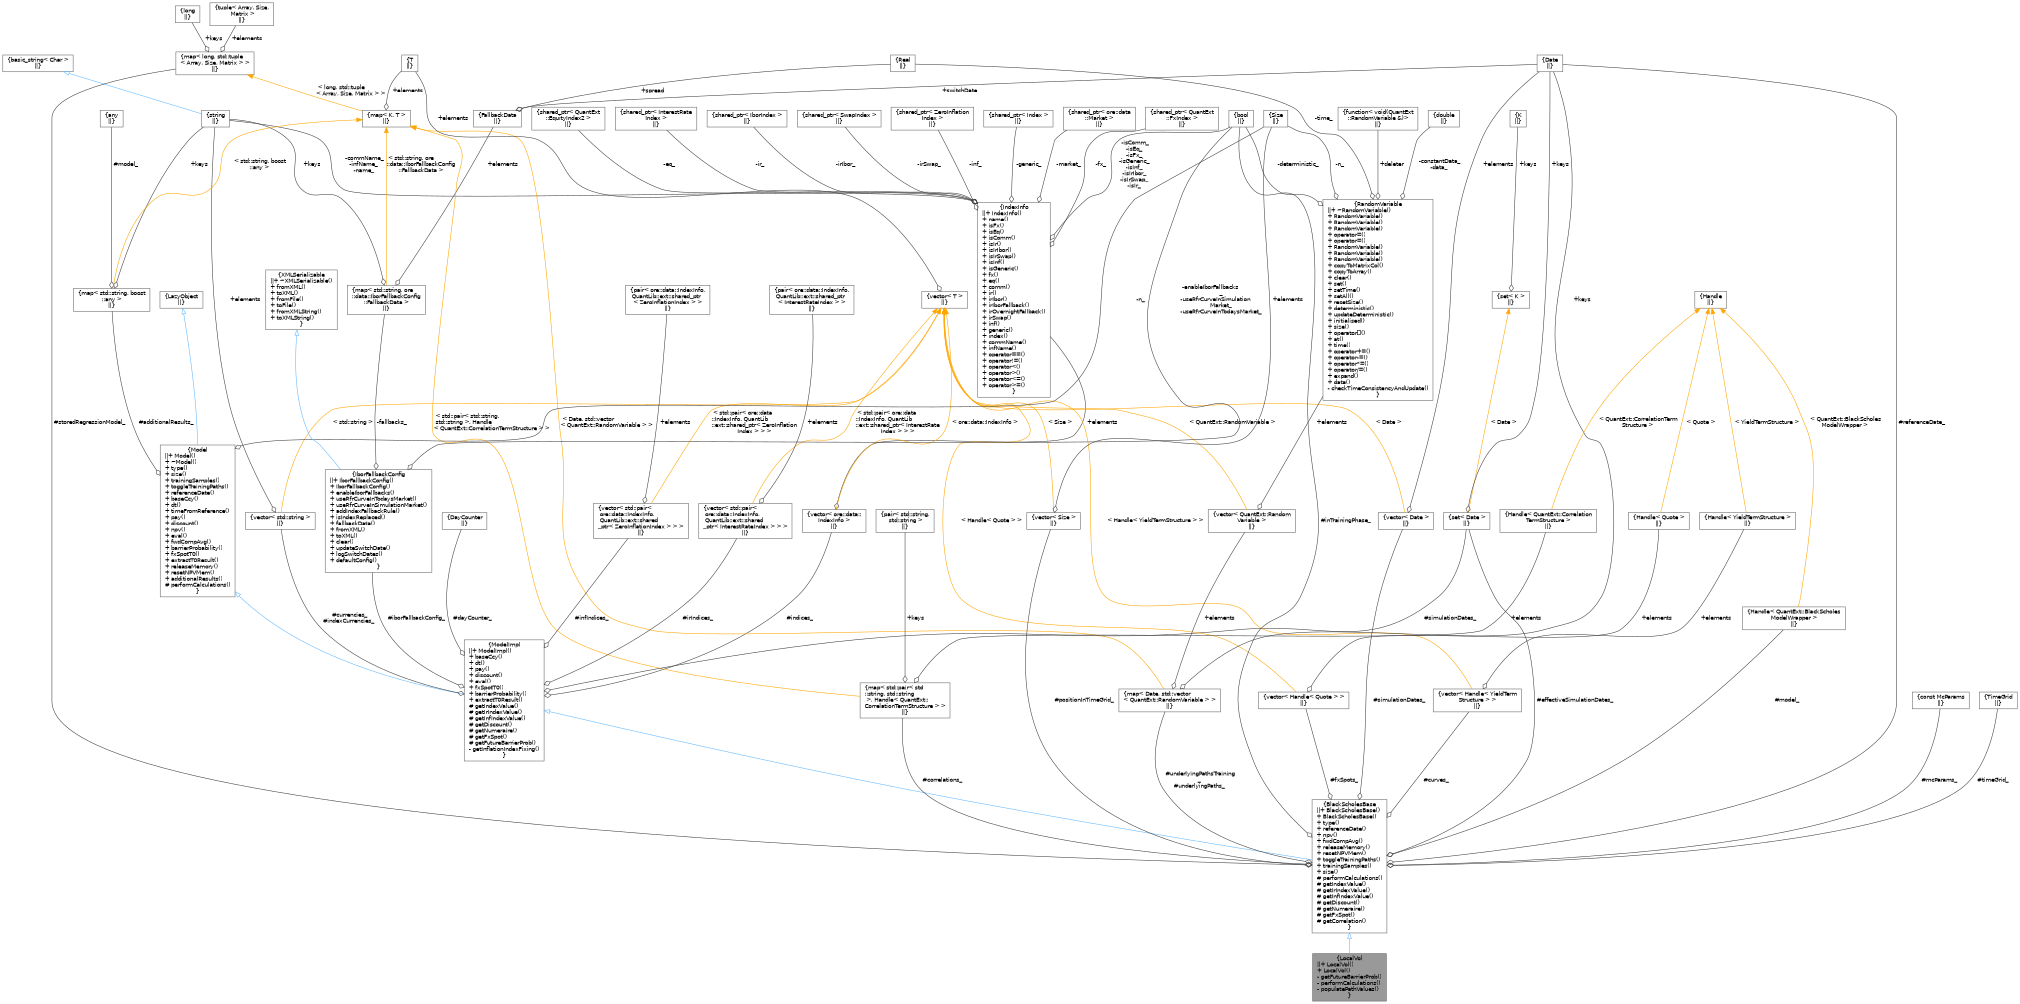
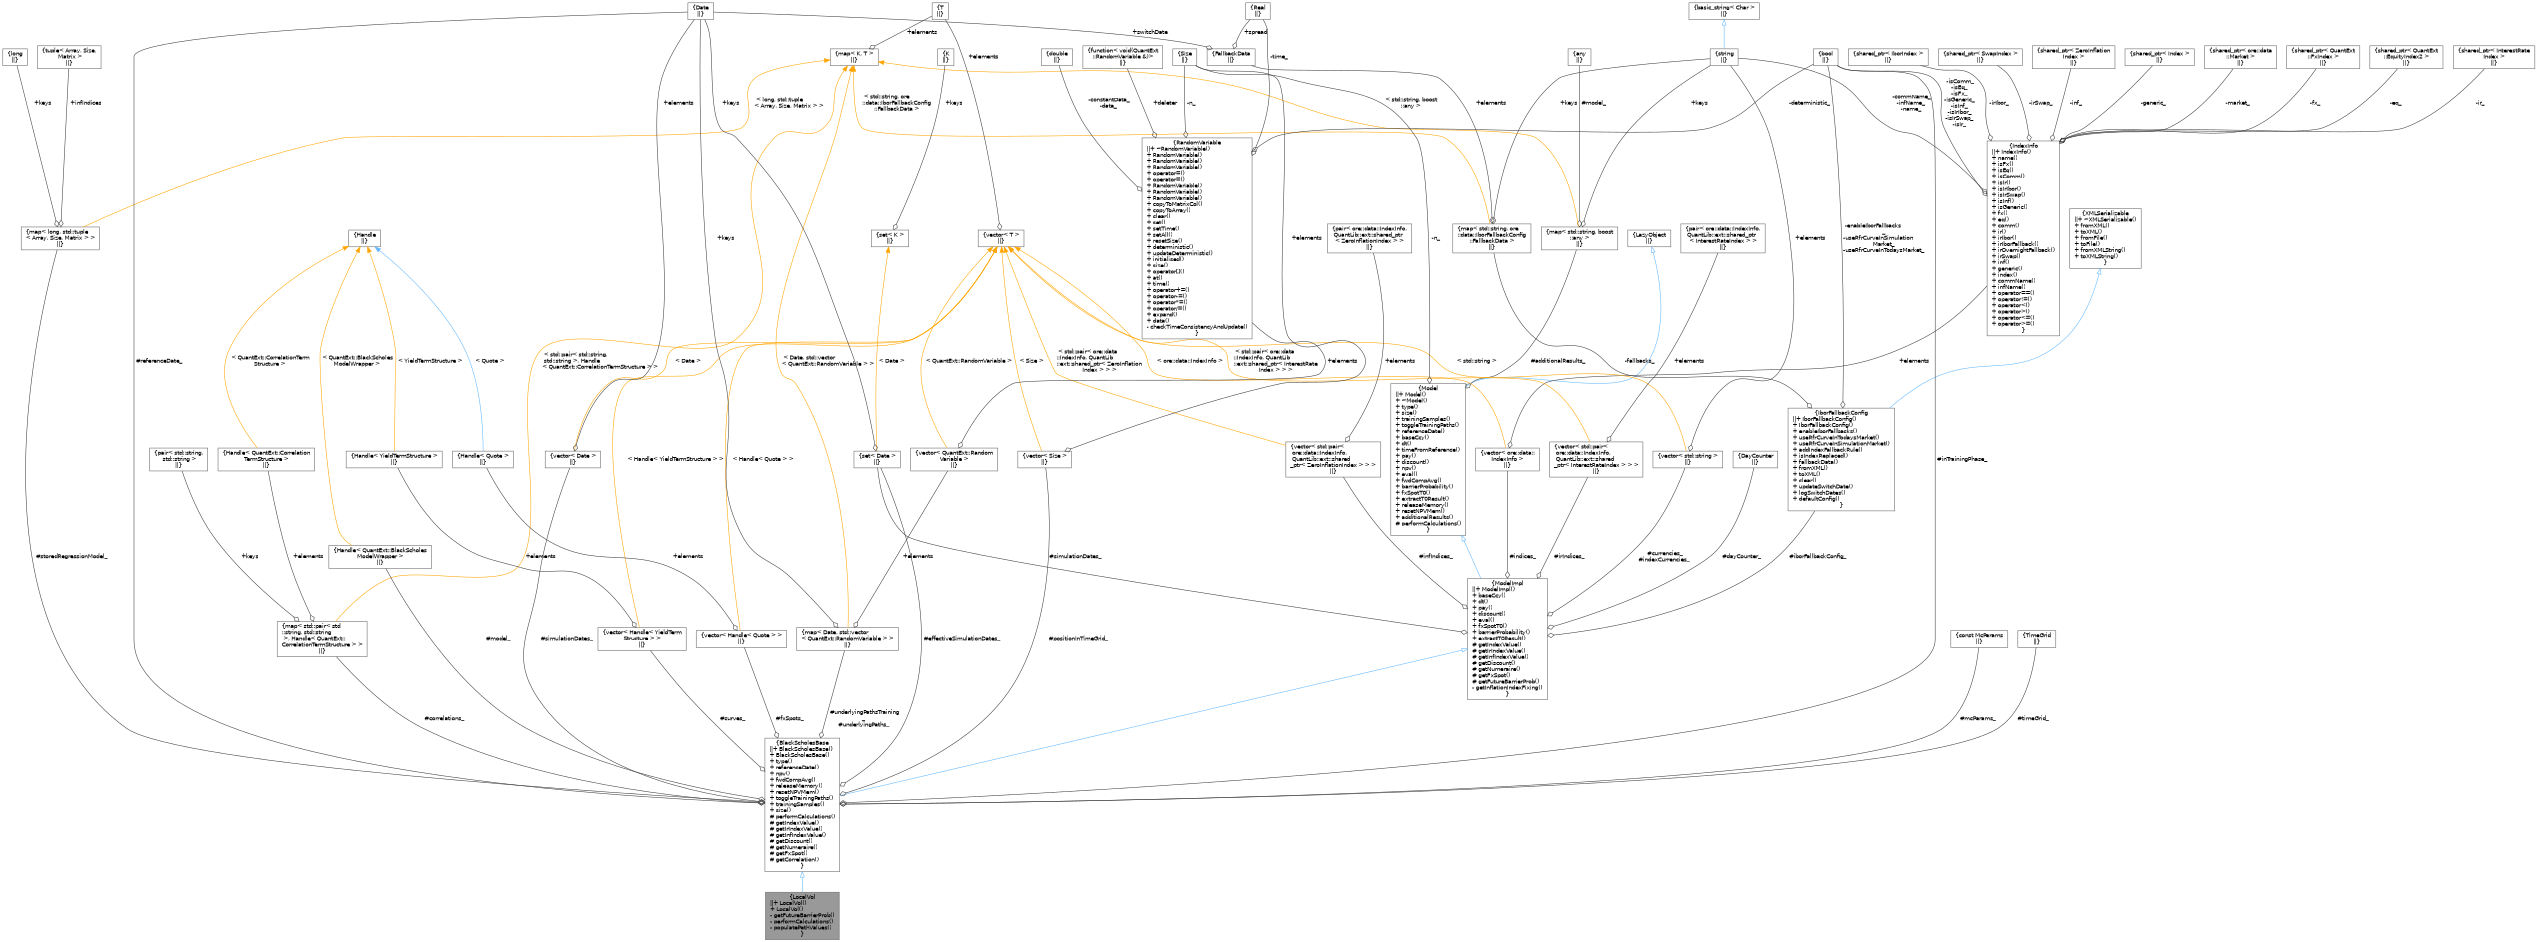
(246, 39) -> (85, 103)
(307, 94) -> (468, 137)
(1684, 413) -> (458, 337)
